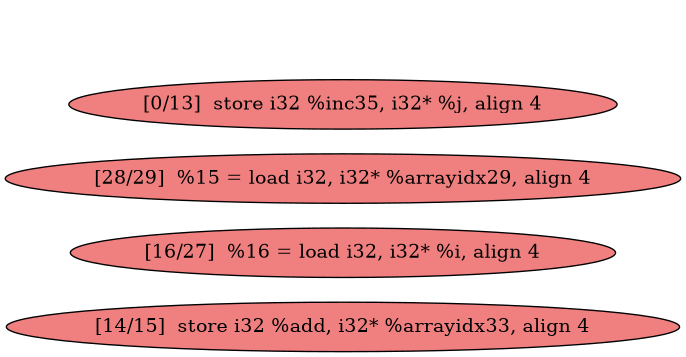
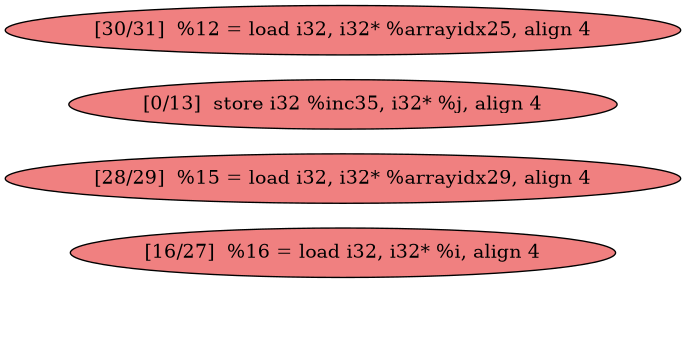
none -> (343, 30)
(343, 327) -> none
